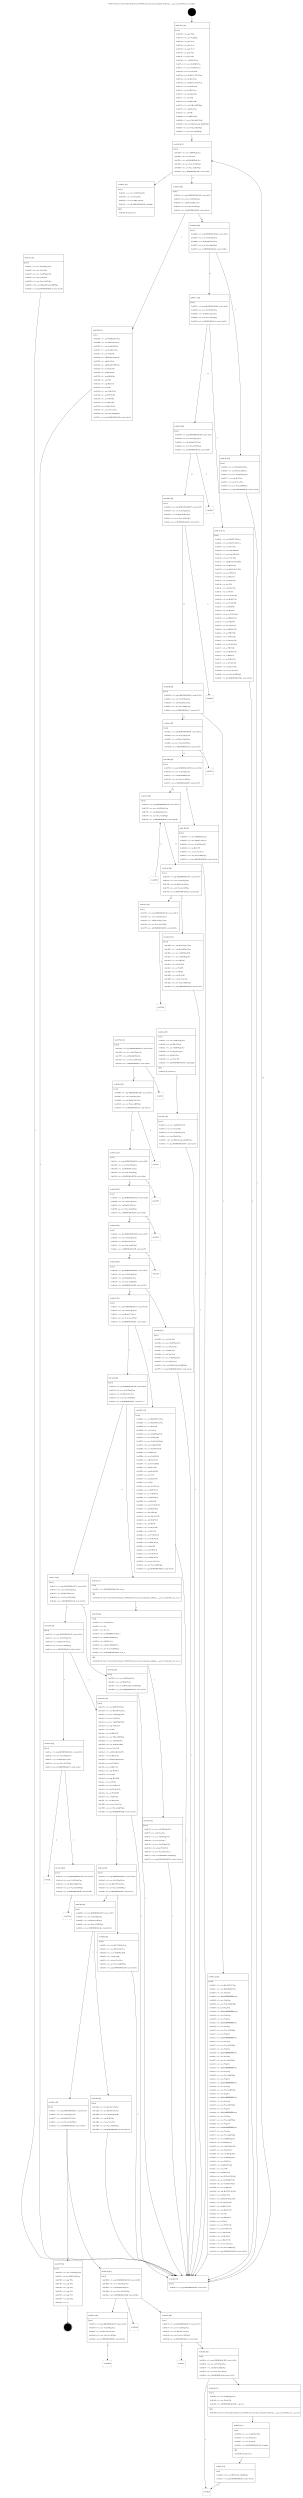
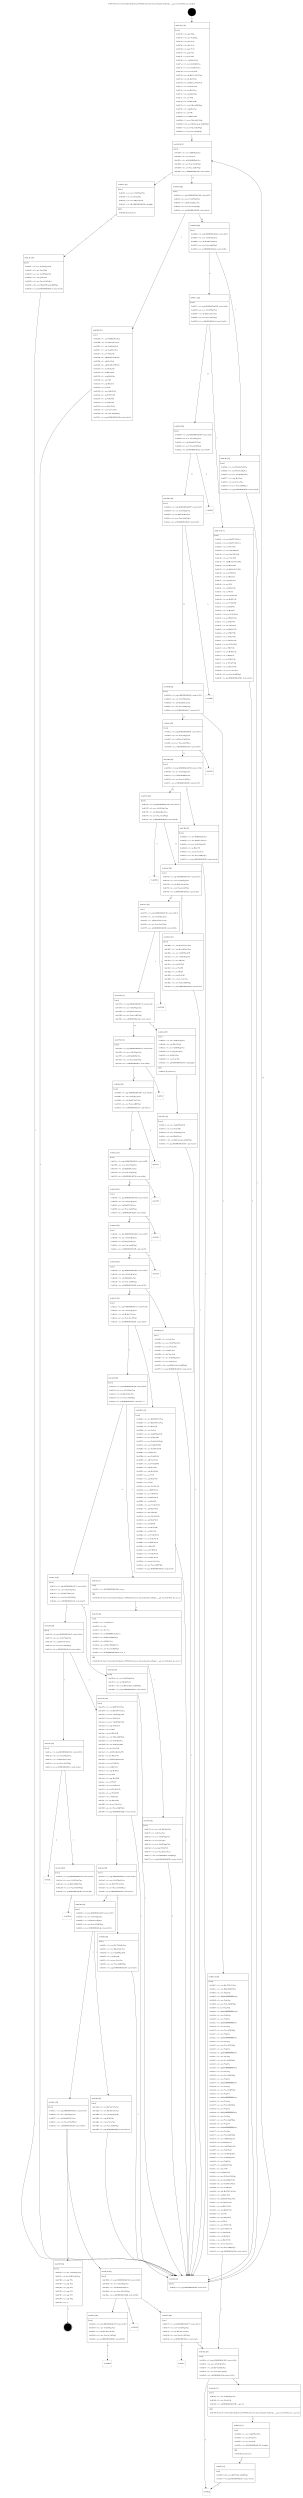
none -> (91, 235)
(159, 851) -> (154, 849)
none -> (134, 1007)
(203, 2265) -> (220, 2301)
